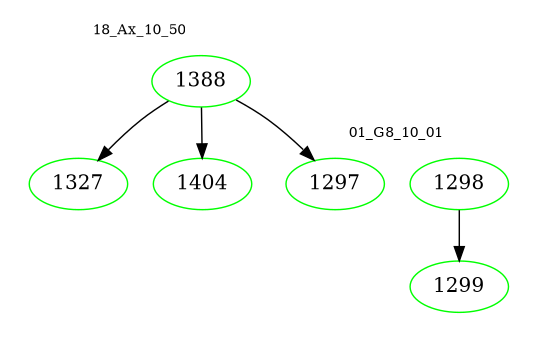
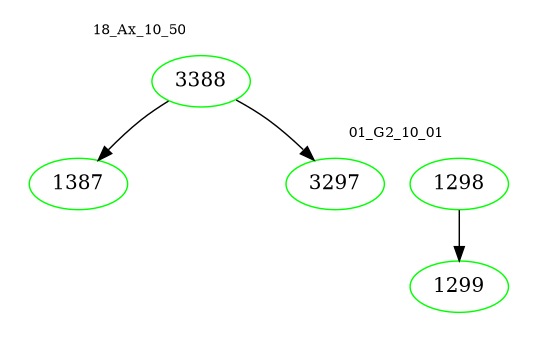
(201, 81) -> (201, 81)
(397, 133) -> (397, 133)
(78, 184) -> (78, 184)
(203, 184) -> none
(335, 184) -> (335, 184)
